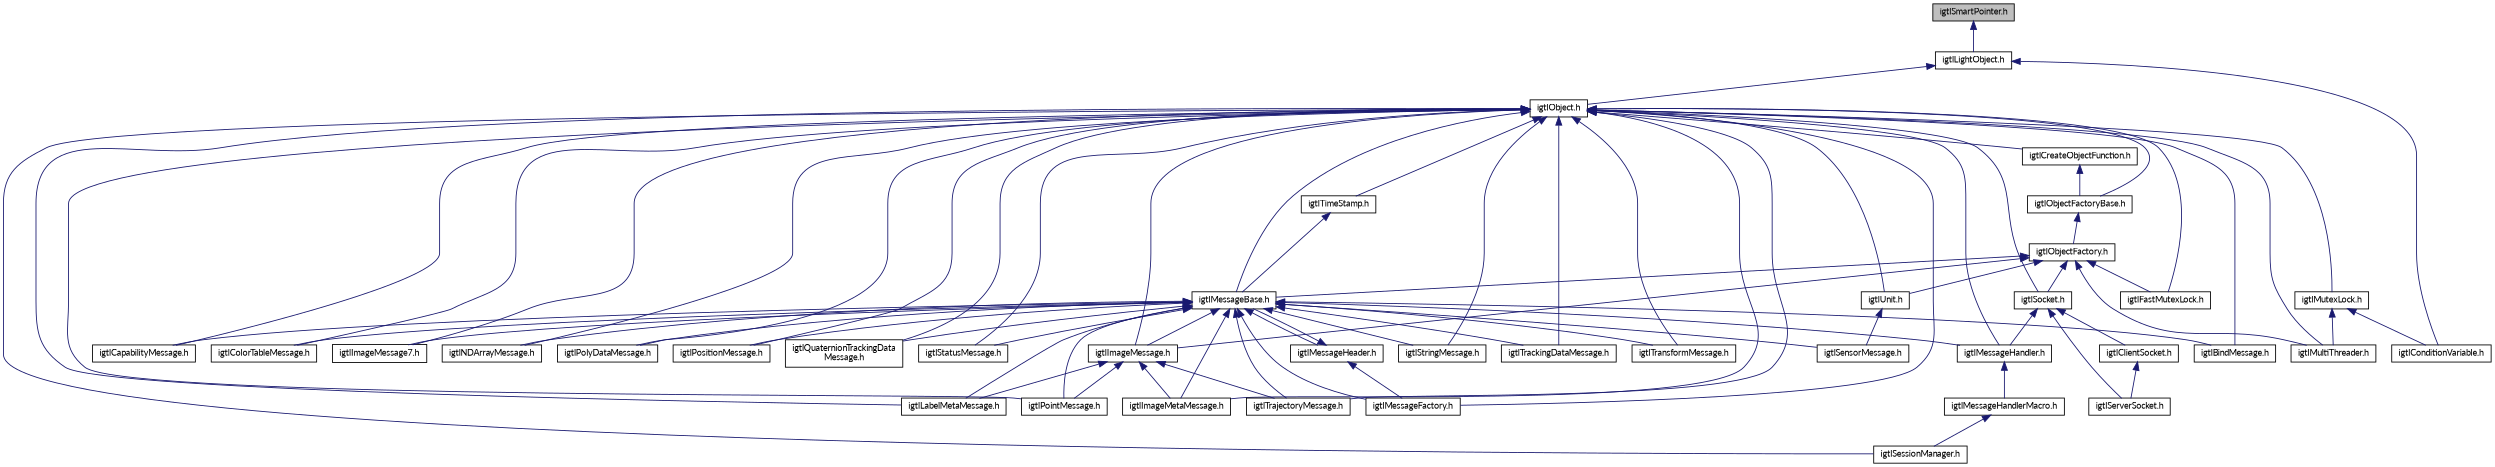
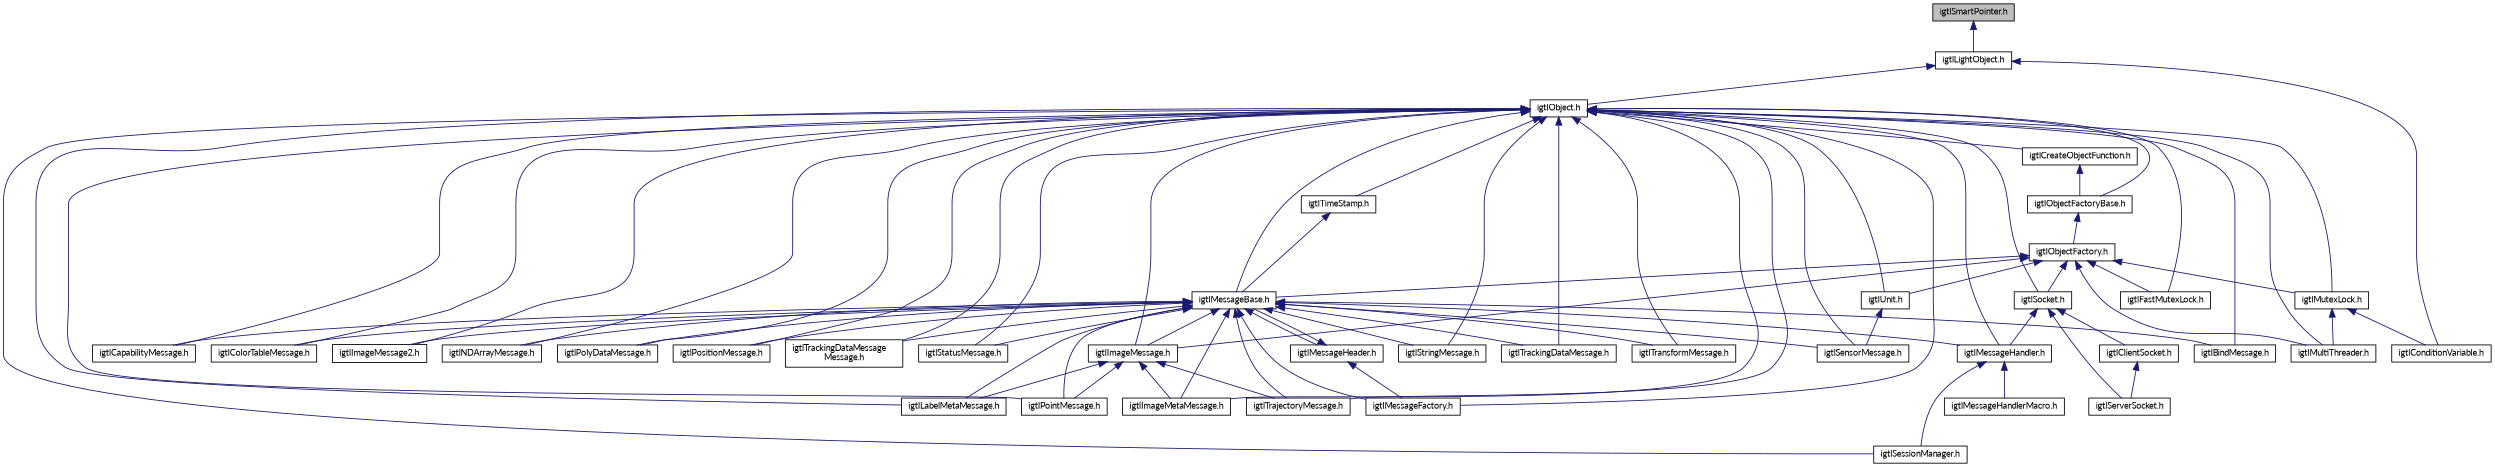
none -> (1794, 157)
none -> (2208, 277)
(380, 353) -> (380, 353)
(844, 353) -> (844, 353)
(1959, 433) -> (1937, 397)
